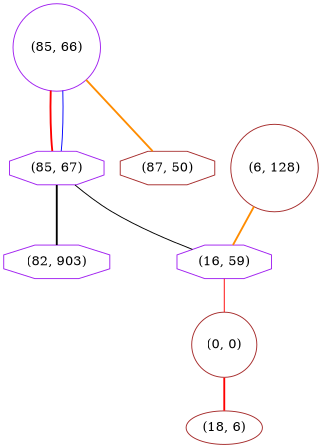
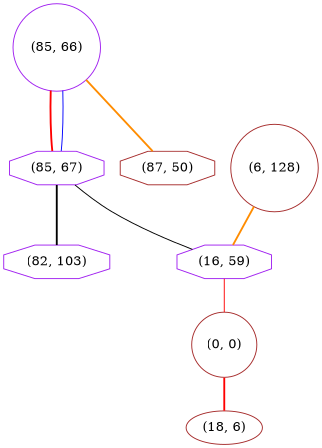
(57, 262) -> (57, 262)
